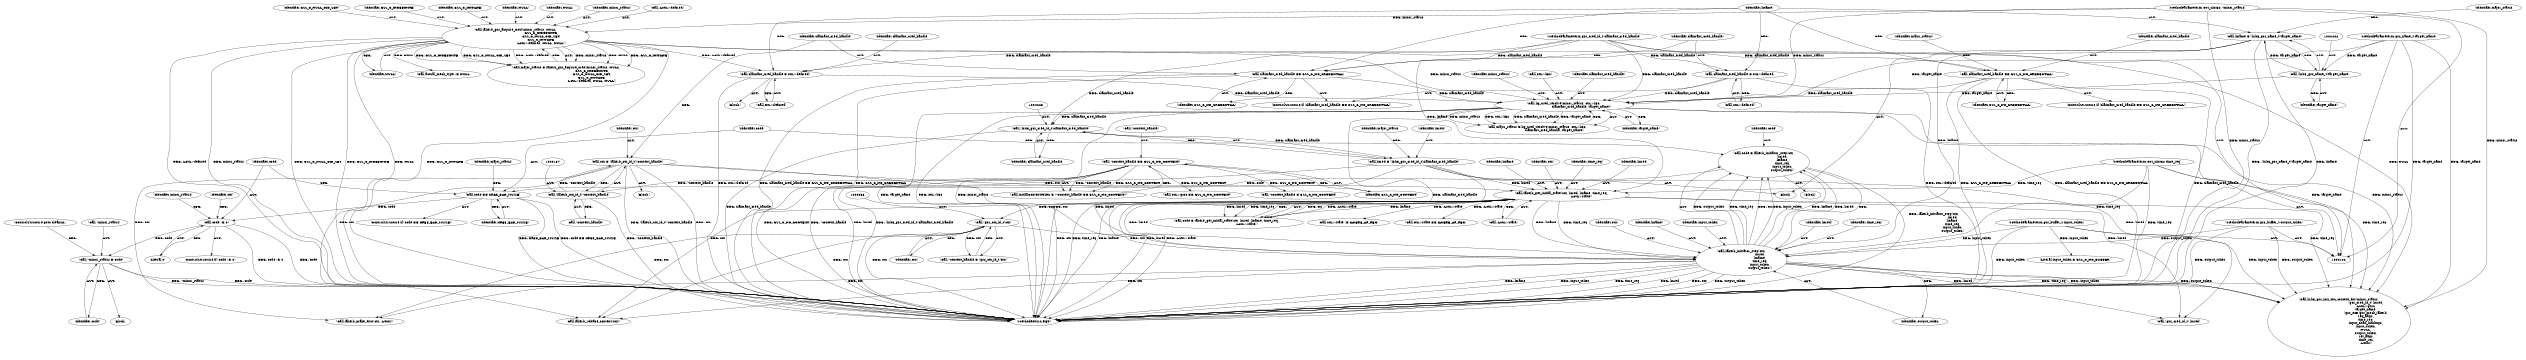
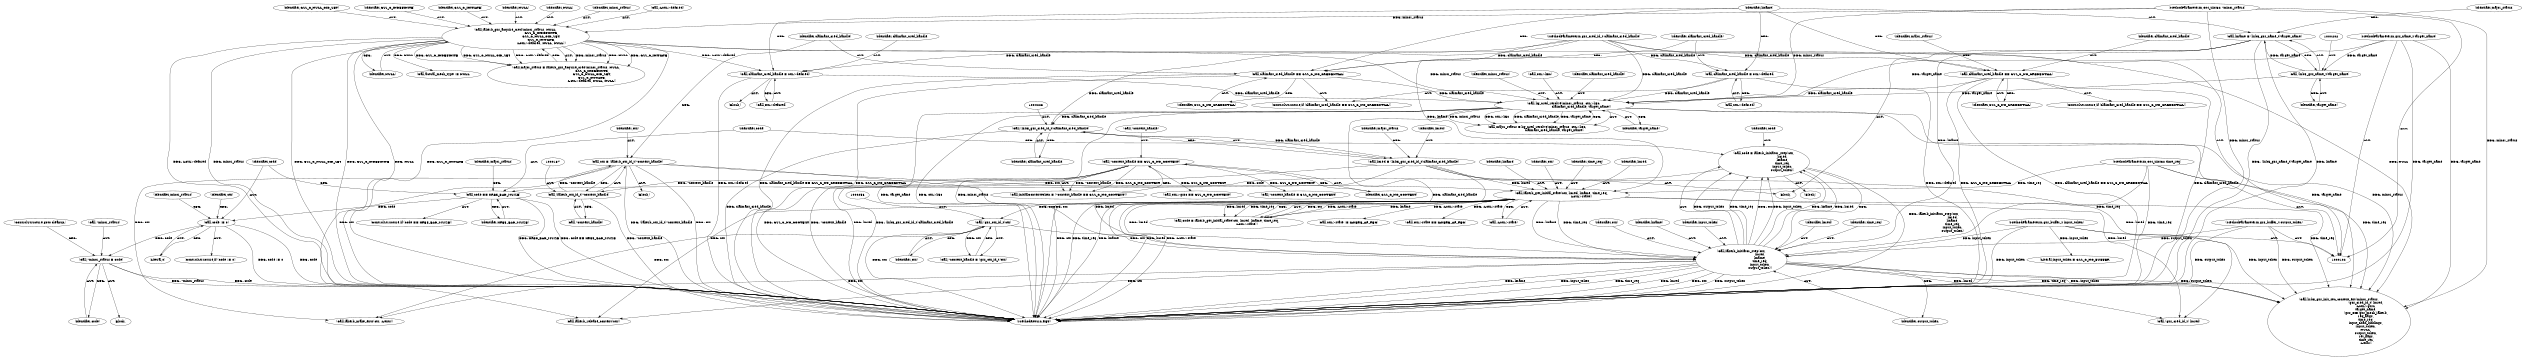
(791, 255) -> none
